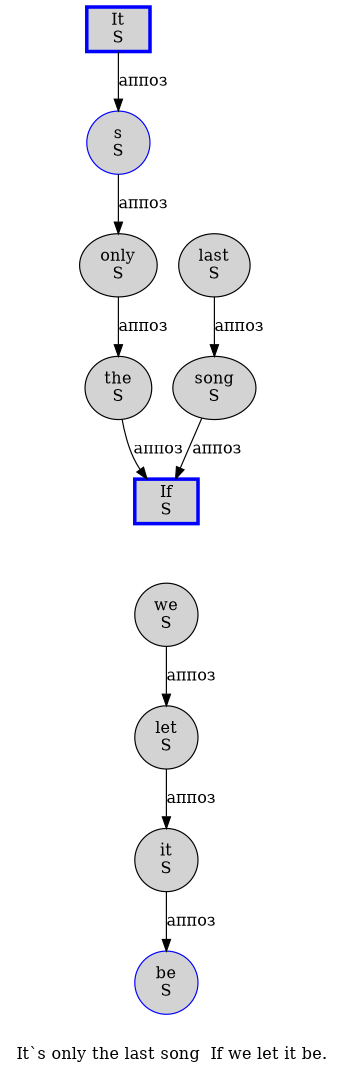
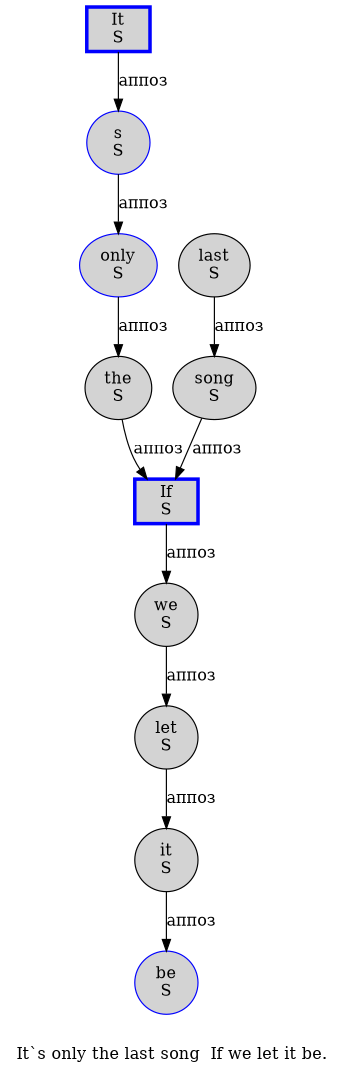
(118, 265) -> (118, 265)
none -> (166, 548)
